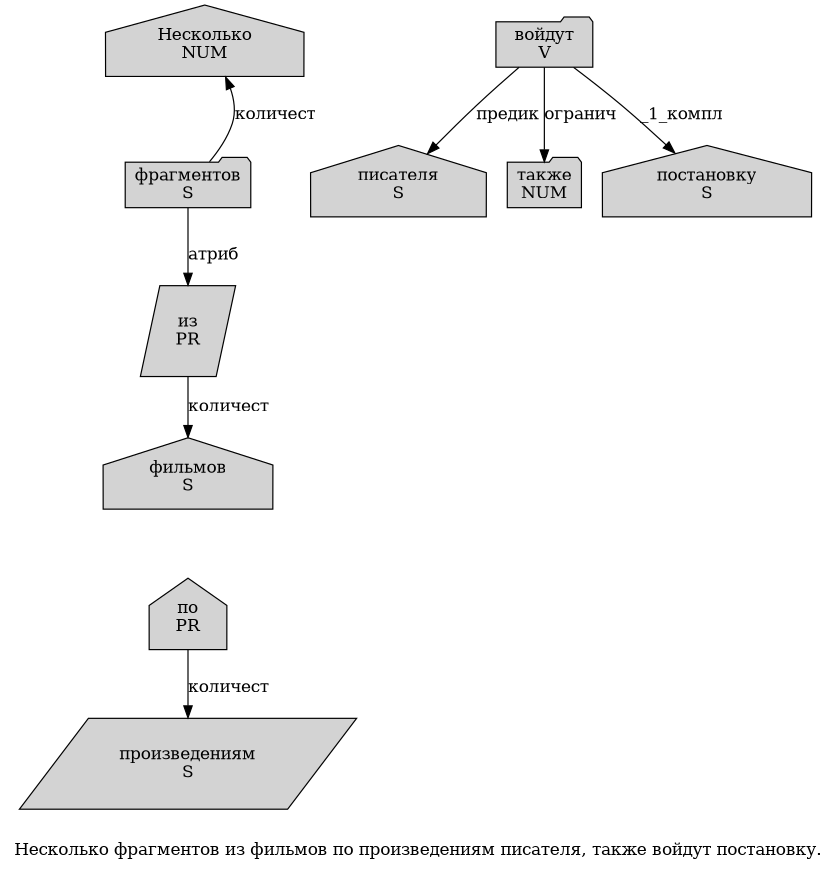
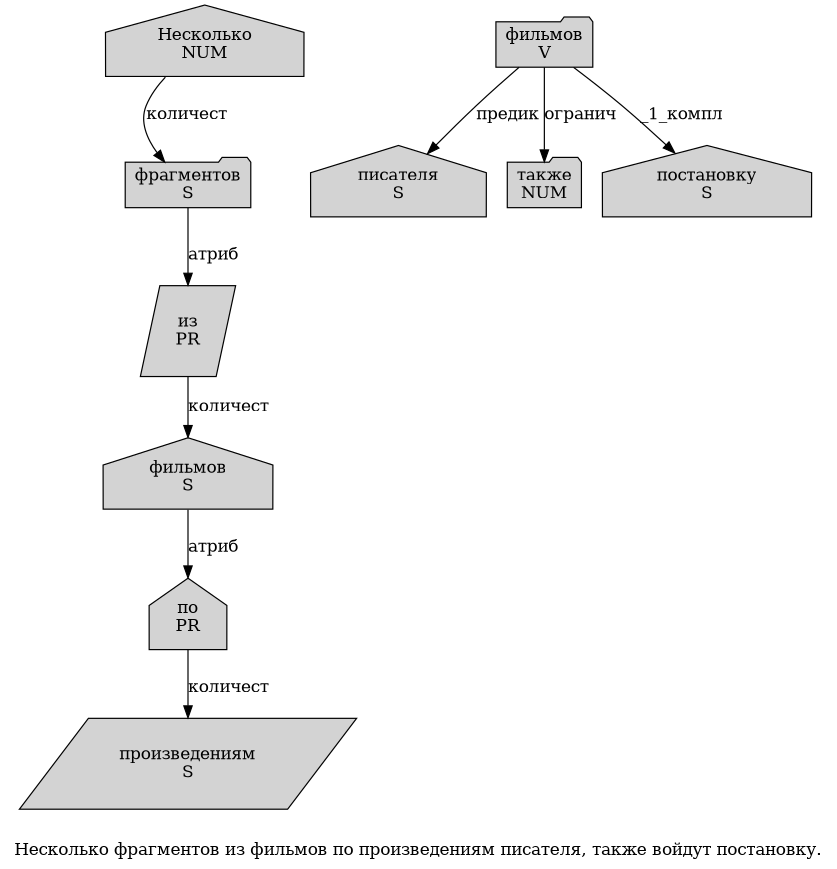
(544, 45) -> (544, 45)
(231, 128) -> (144, 113)
none -> (188, 538)
